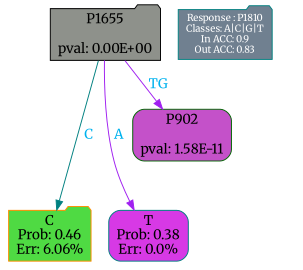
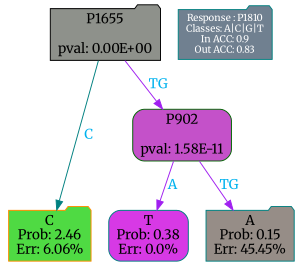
(109, 133) -> (167, 181)
(50, 236) -> (50, 236)
none -> (250, 236)
